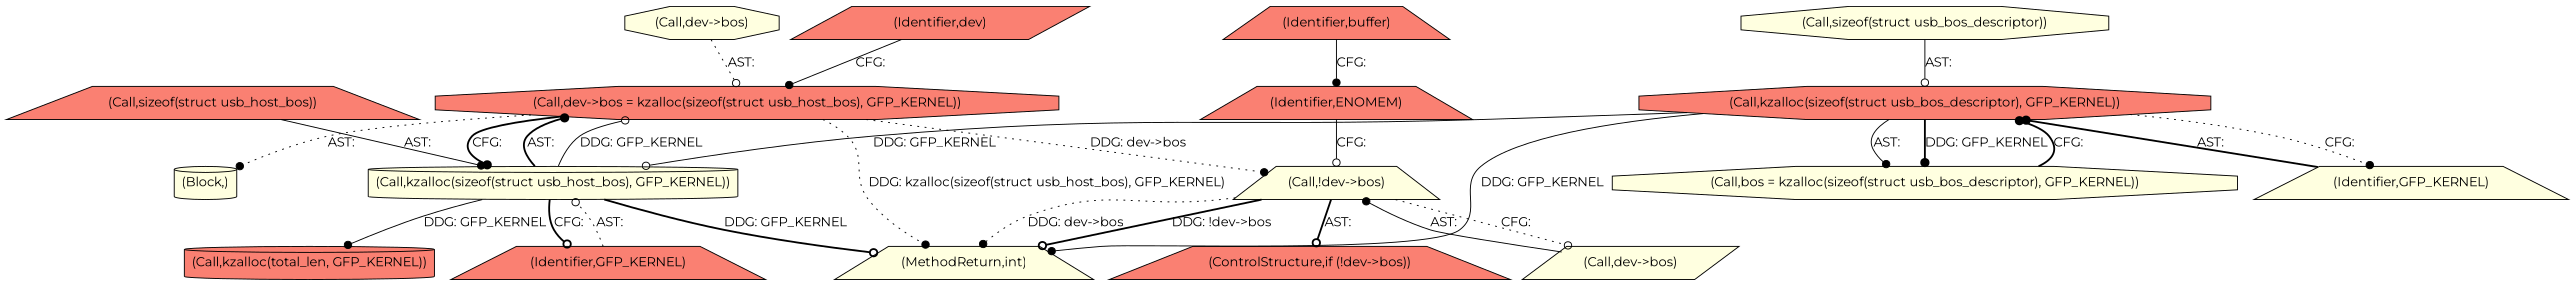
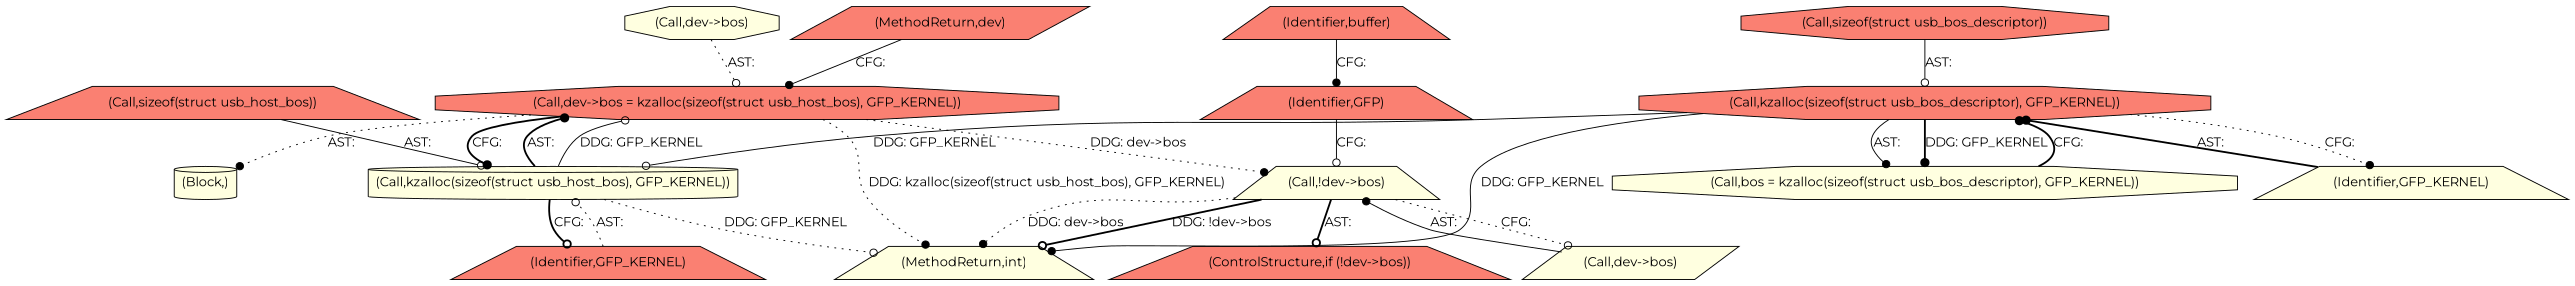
(940, 23) -> (940, 23)
(1925, 23) -> (1925, 23)
(1336, 103) -> (1336, 103)
(379, 142) -> (379, 142)
(736, 232) -> (736, 232)
(309, 263) -> none
